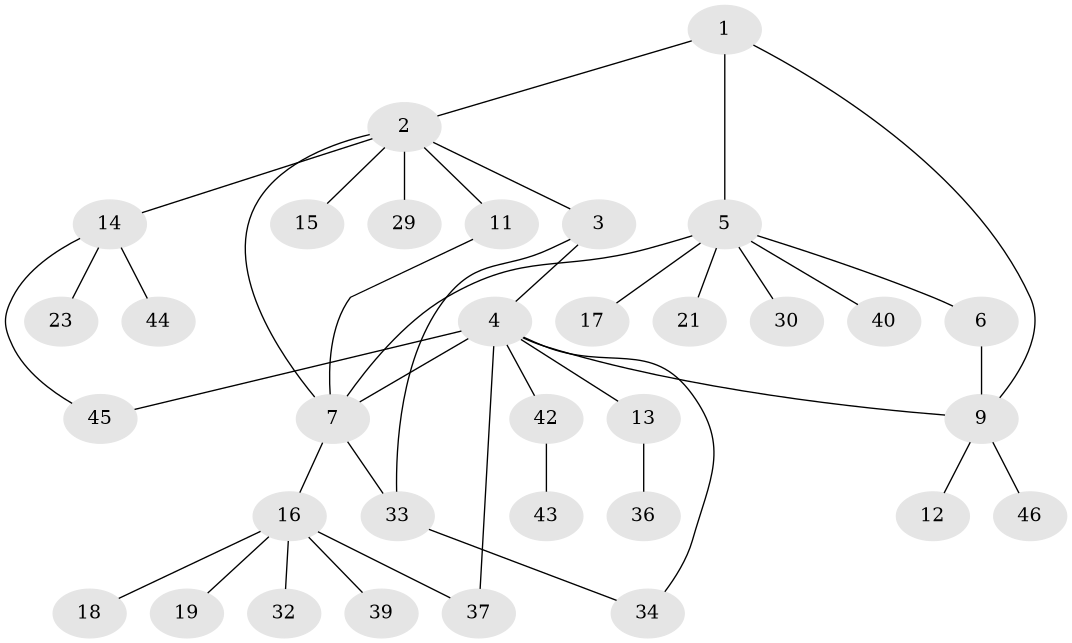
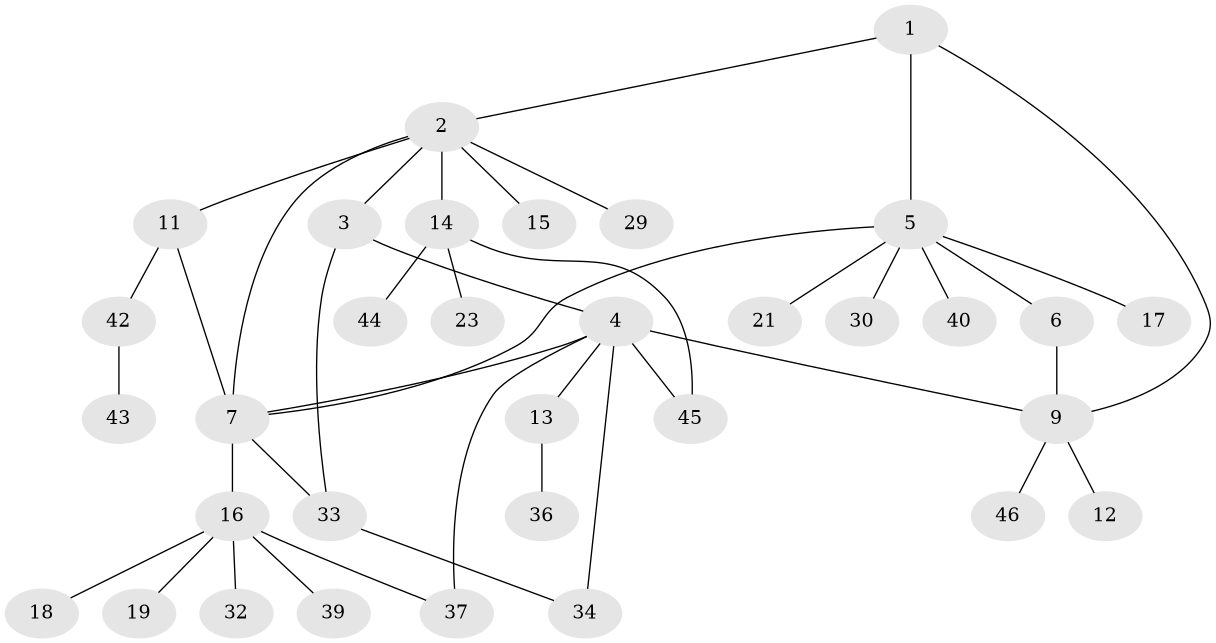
(521, 370) -> (145, 273)
